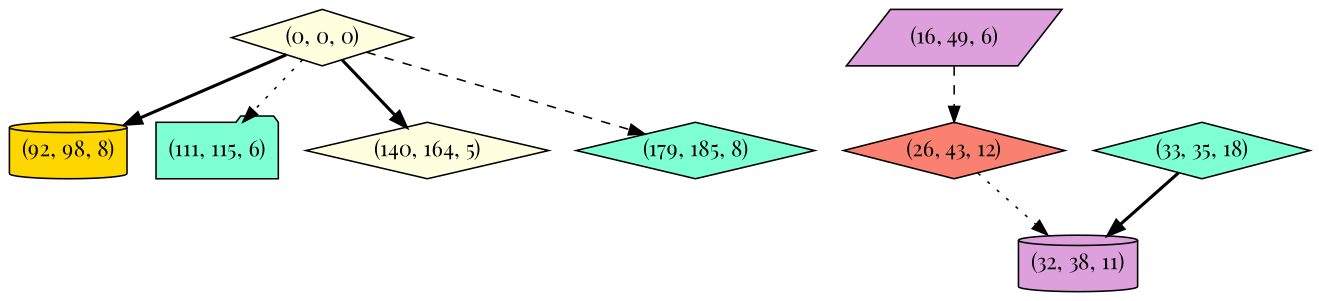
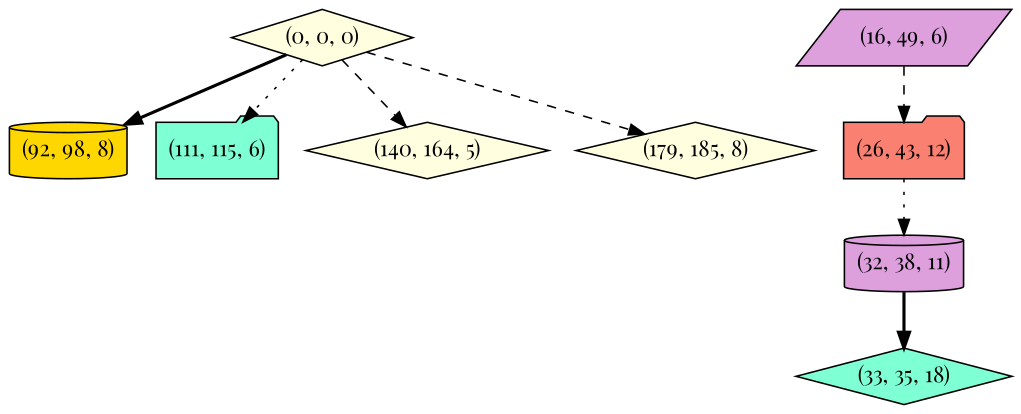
(368, 87) -> (368, 87)
(695, 151) -> (695, 151)
(954, 151) -> (904, 151)
(1150, 198) -> (904, 312)
